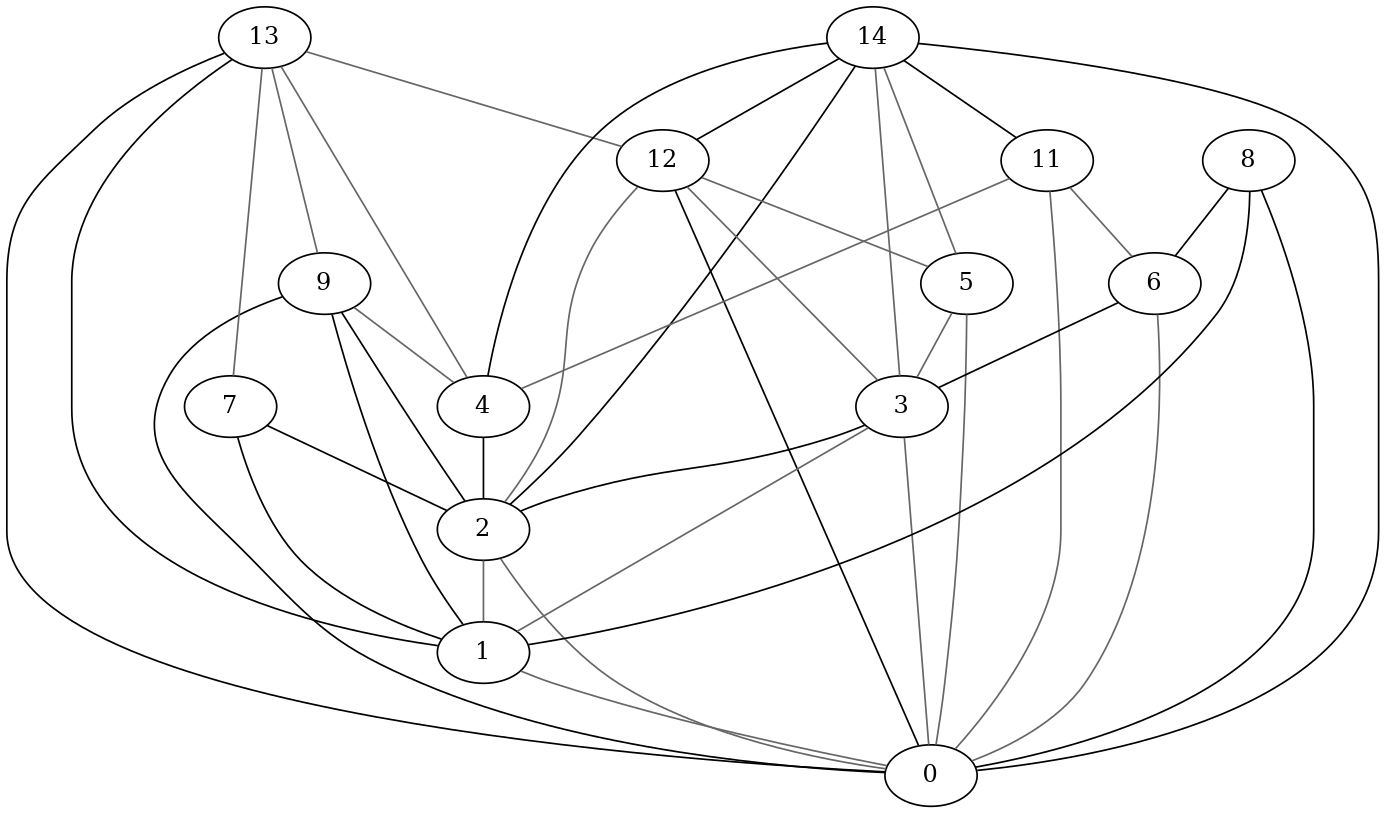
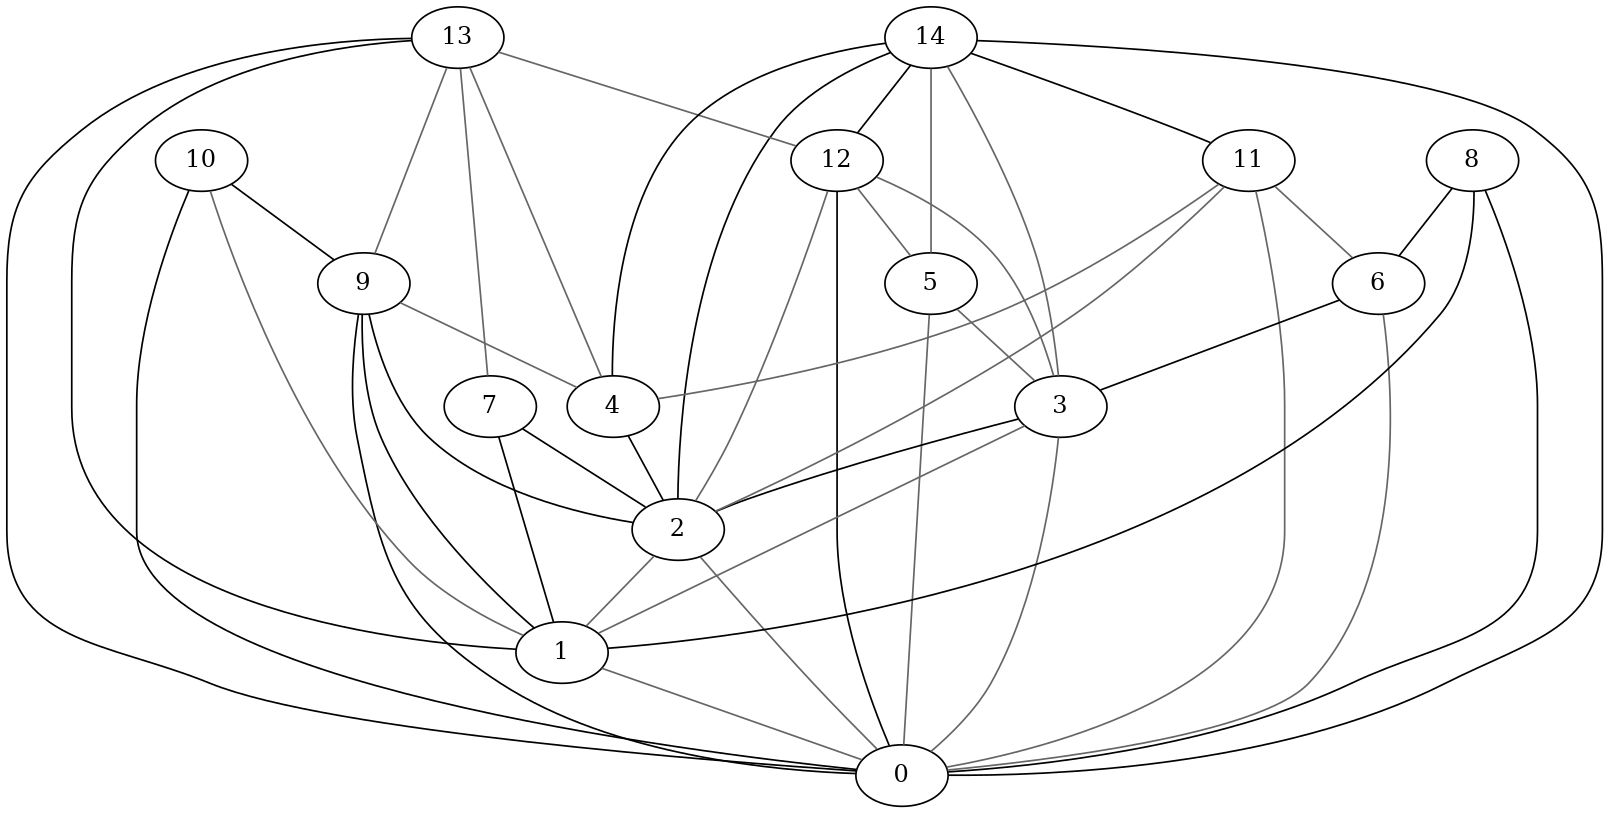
none -> (202, 161)
none -> (985, 372)
